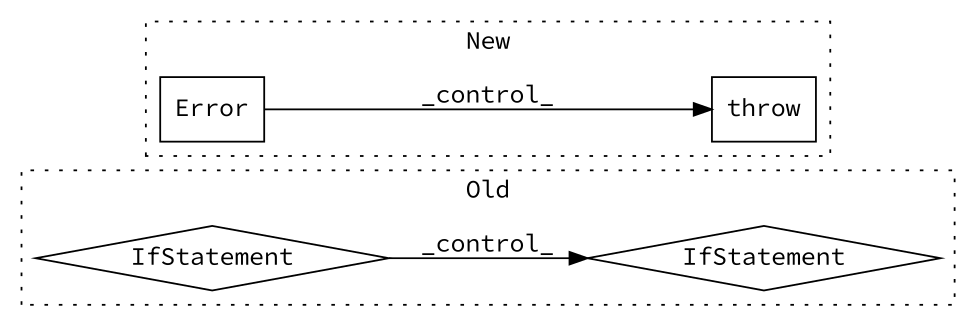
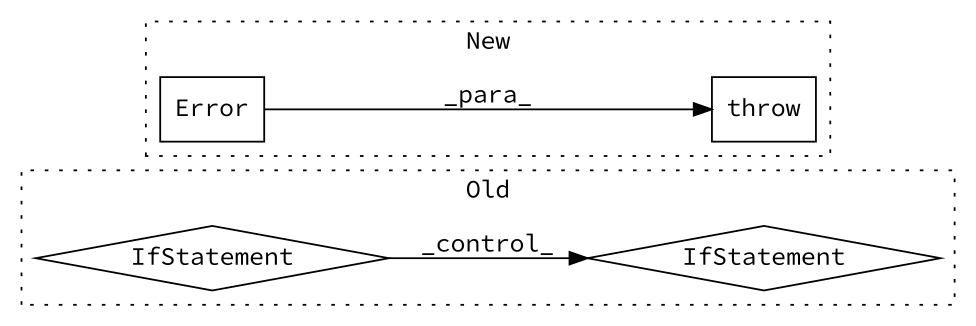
(488, 96) -> (488, 96)
